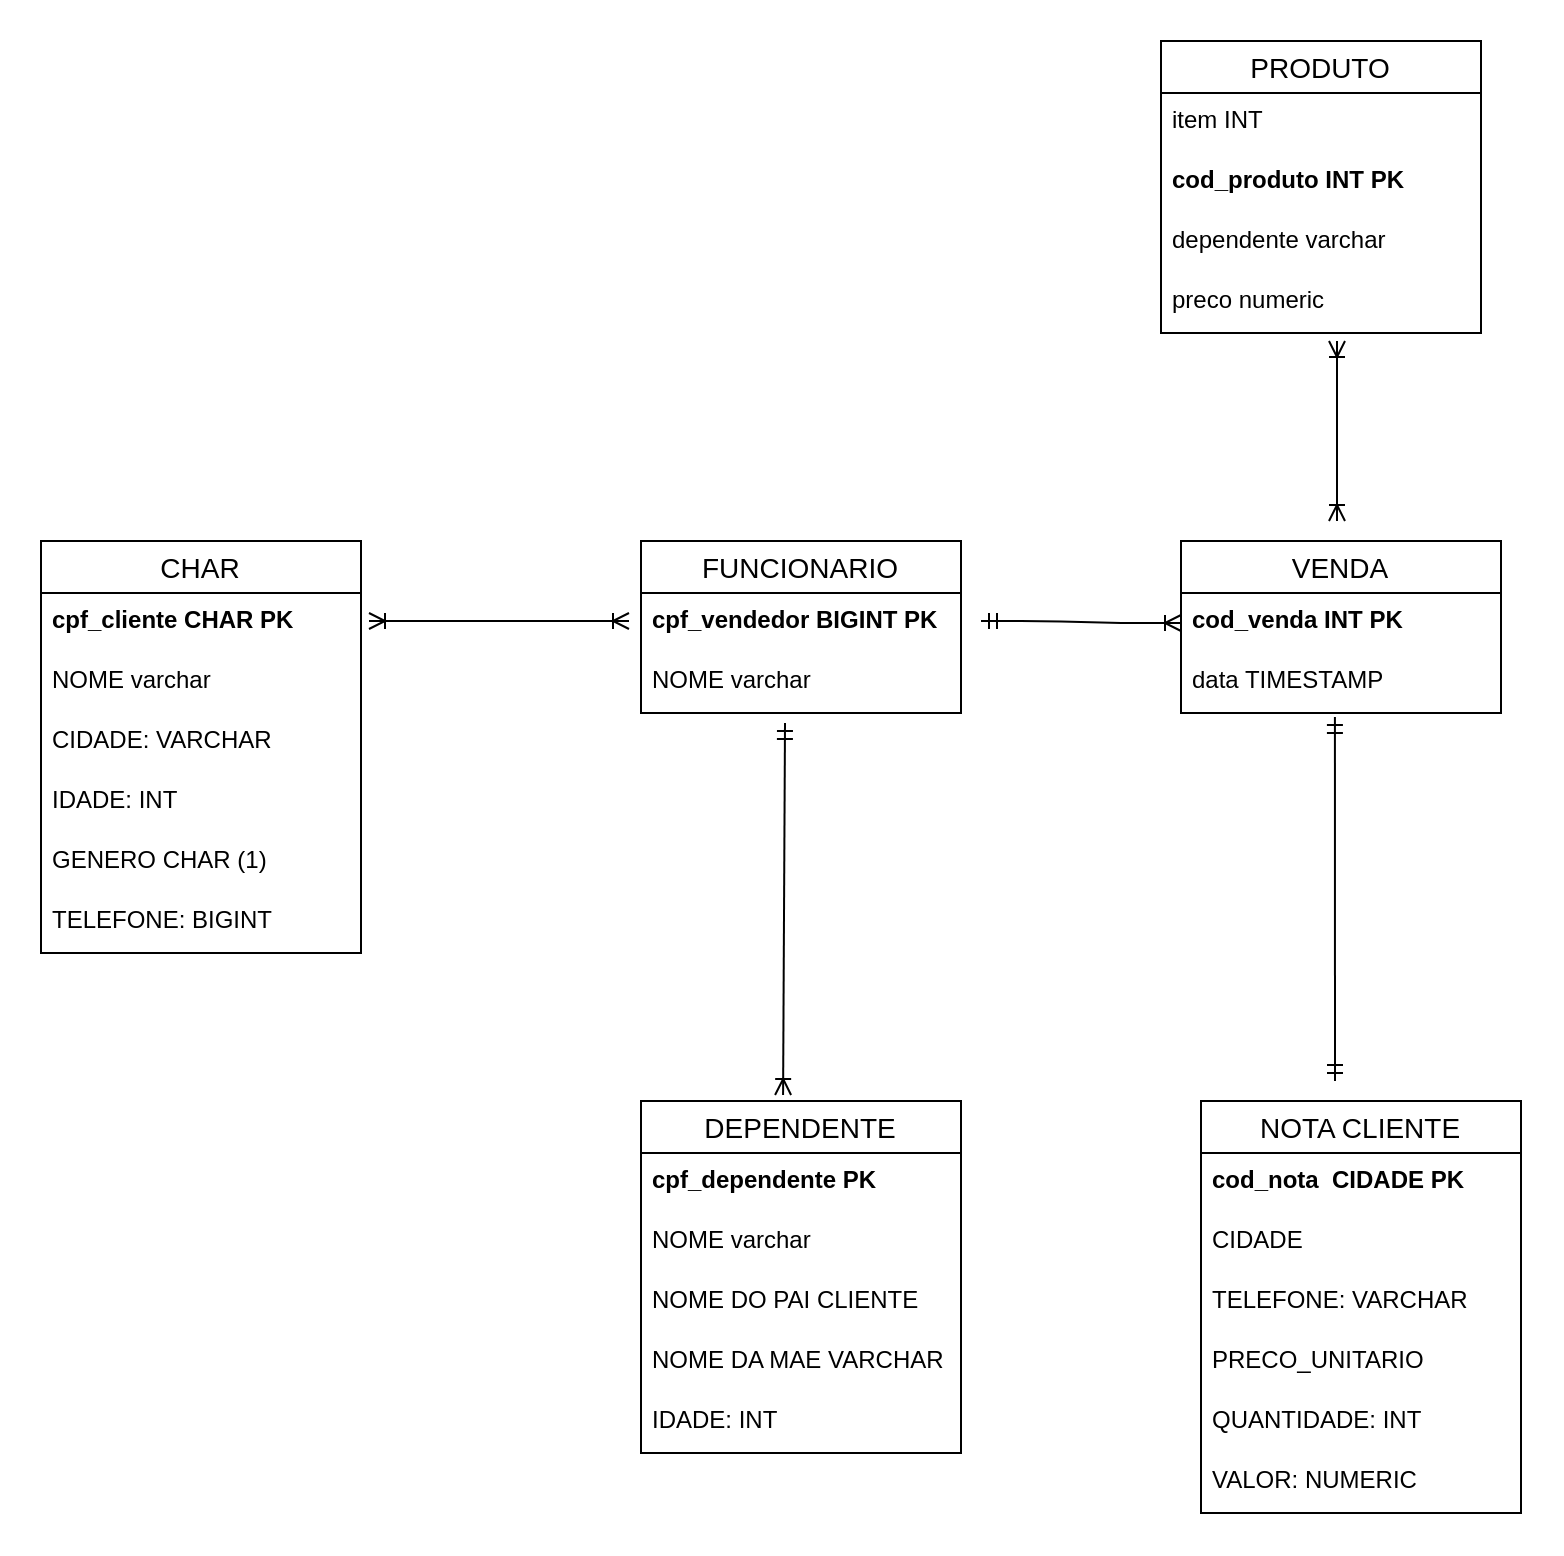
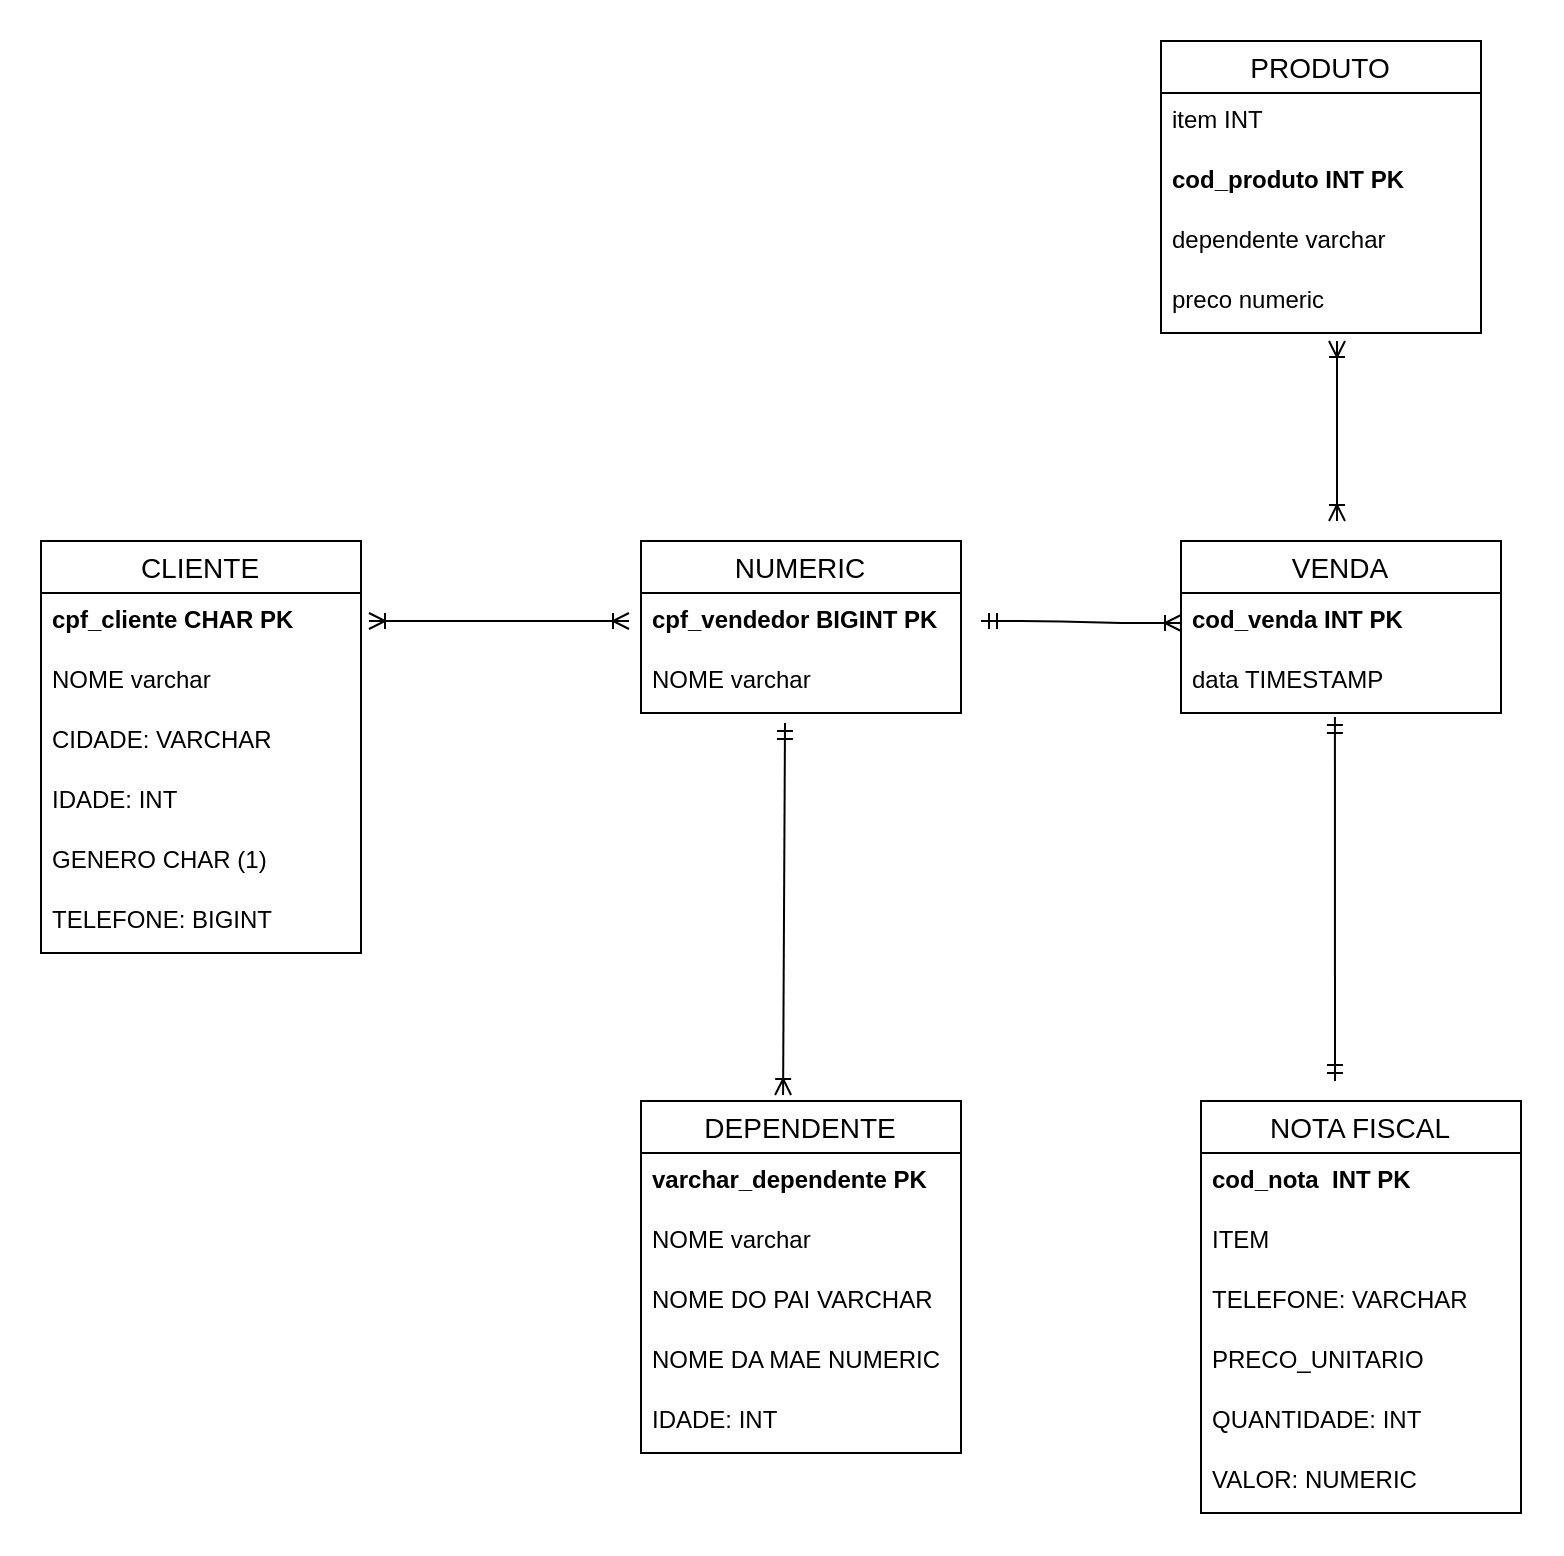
(200, 569) -> (200, 569)
(800, 569) -> (800, 569)
(1360, 1129) -> (1360, 1129)
(763, 1180) -> (790, 1180)
(1333, 1180) -> (1313, 1180)
(1252, 1240) -> (1239, 1240)
(770, 1300) -> (770, 1300)
(770, 1360) -> (770, 1360)
